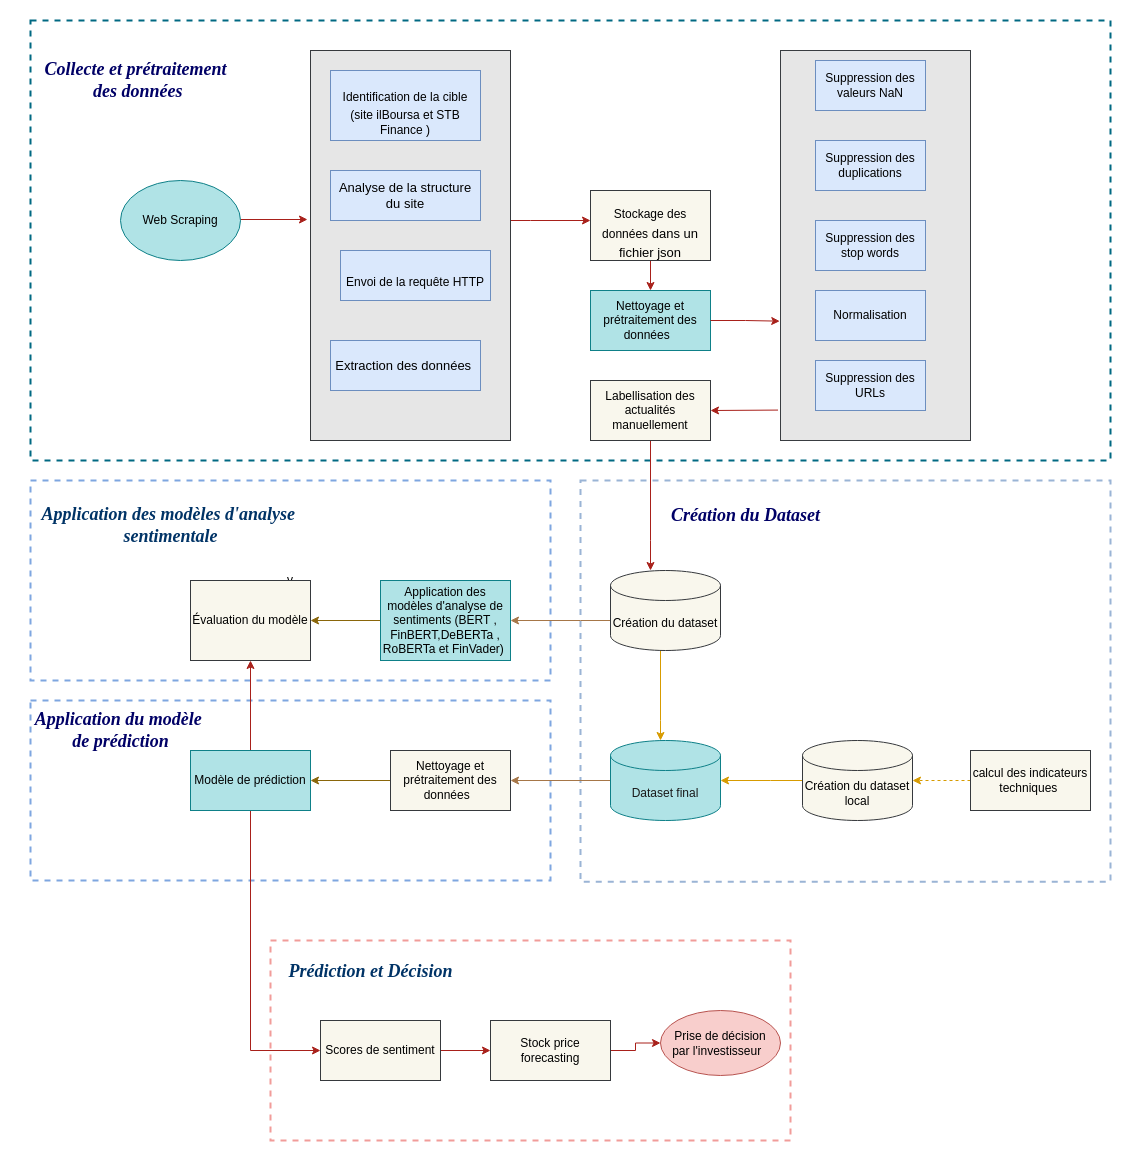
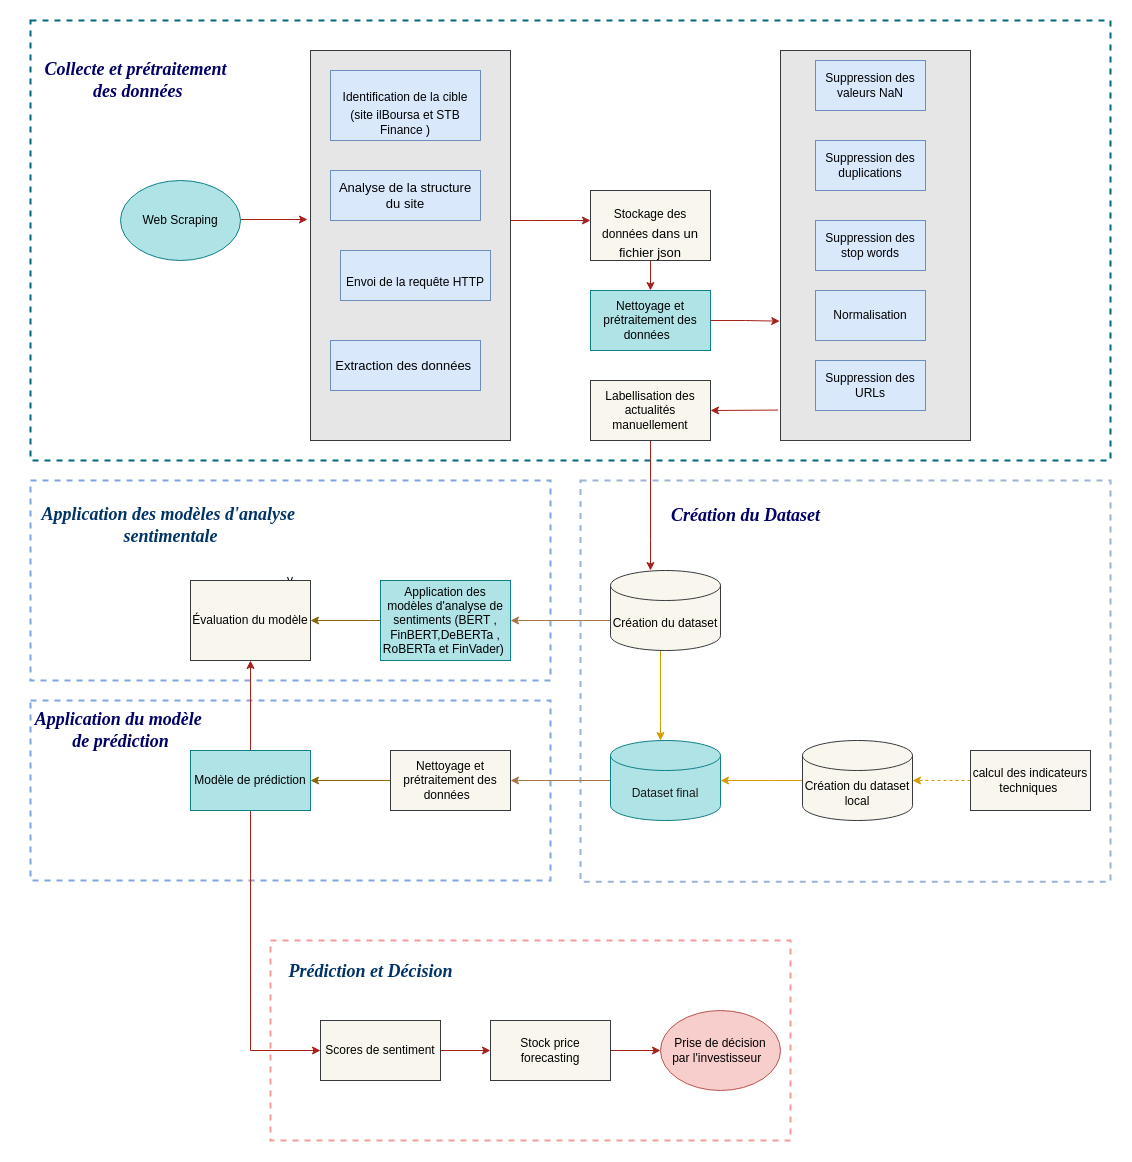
(721, 1043) -> (721, 1051)
